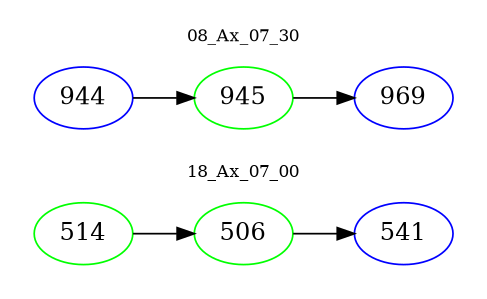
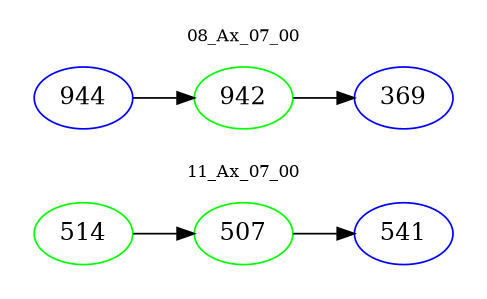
(244, 37) -> (244, 37)
(244, 98) -> (244, 98)
(404, 98) -> (404, 98)
(244, 173) -> (244, 173)
(244, 234) -> (244, 234)
